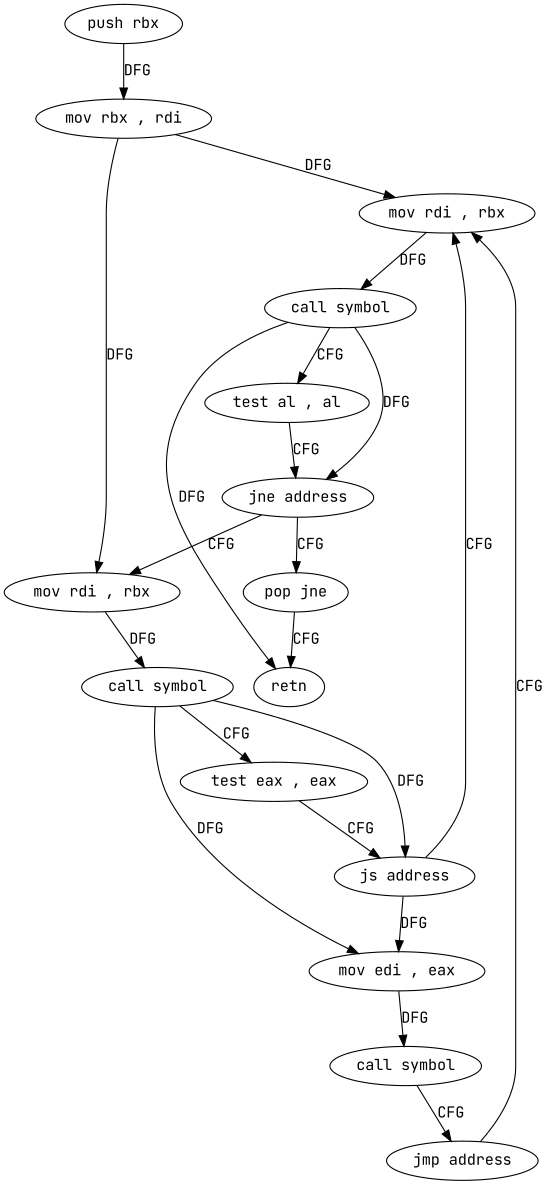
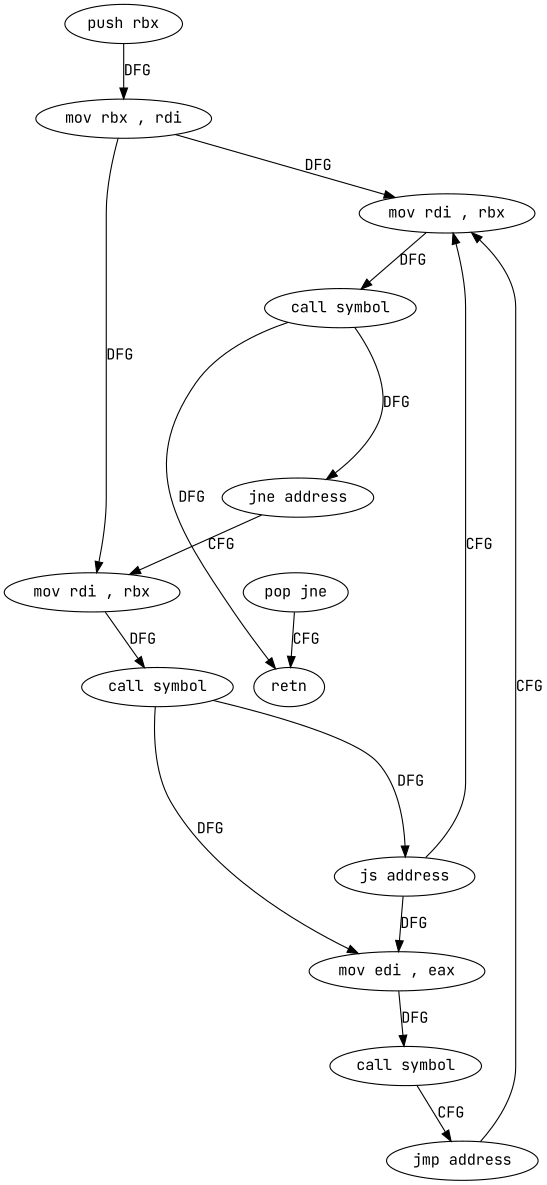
(287, 403) -> none
(297, 540) -> none
(274, 782) -> none
